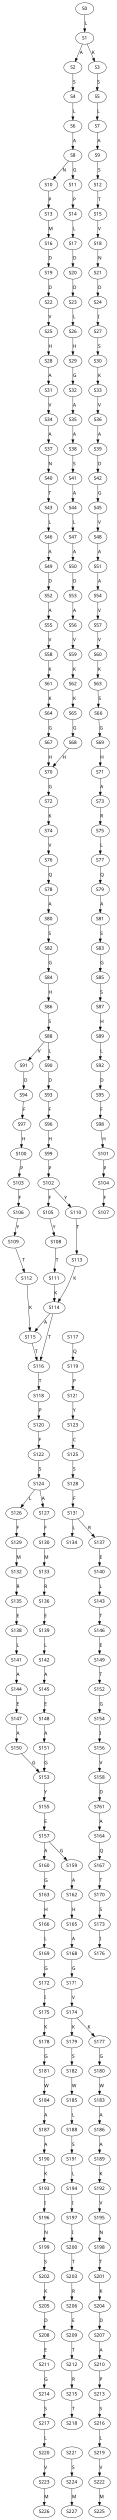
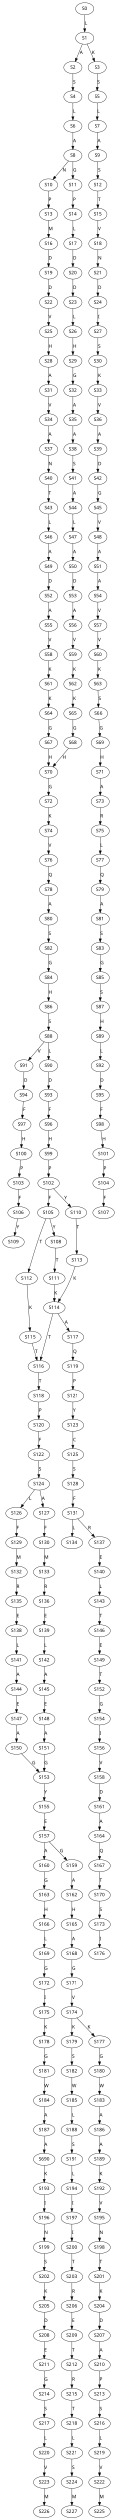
(19, 1259) -> (37, 1244)
(43, 1321) -> (63, 1321)
(100, 1807) -> (100, 1807)
(44, 2159) -> (44, 2159)
none -> (72, 2437)
